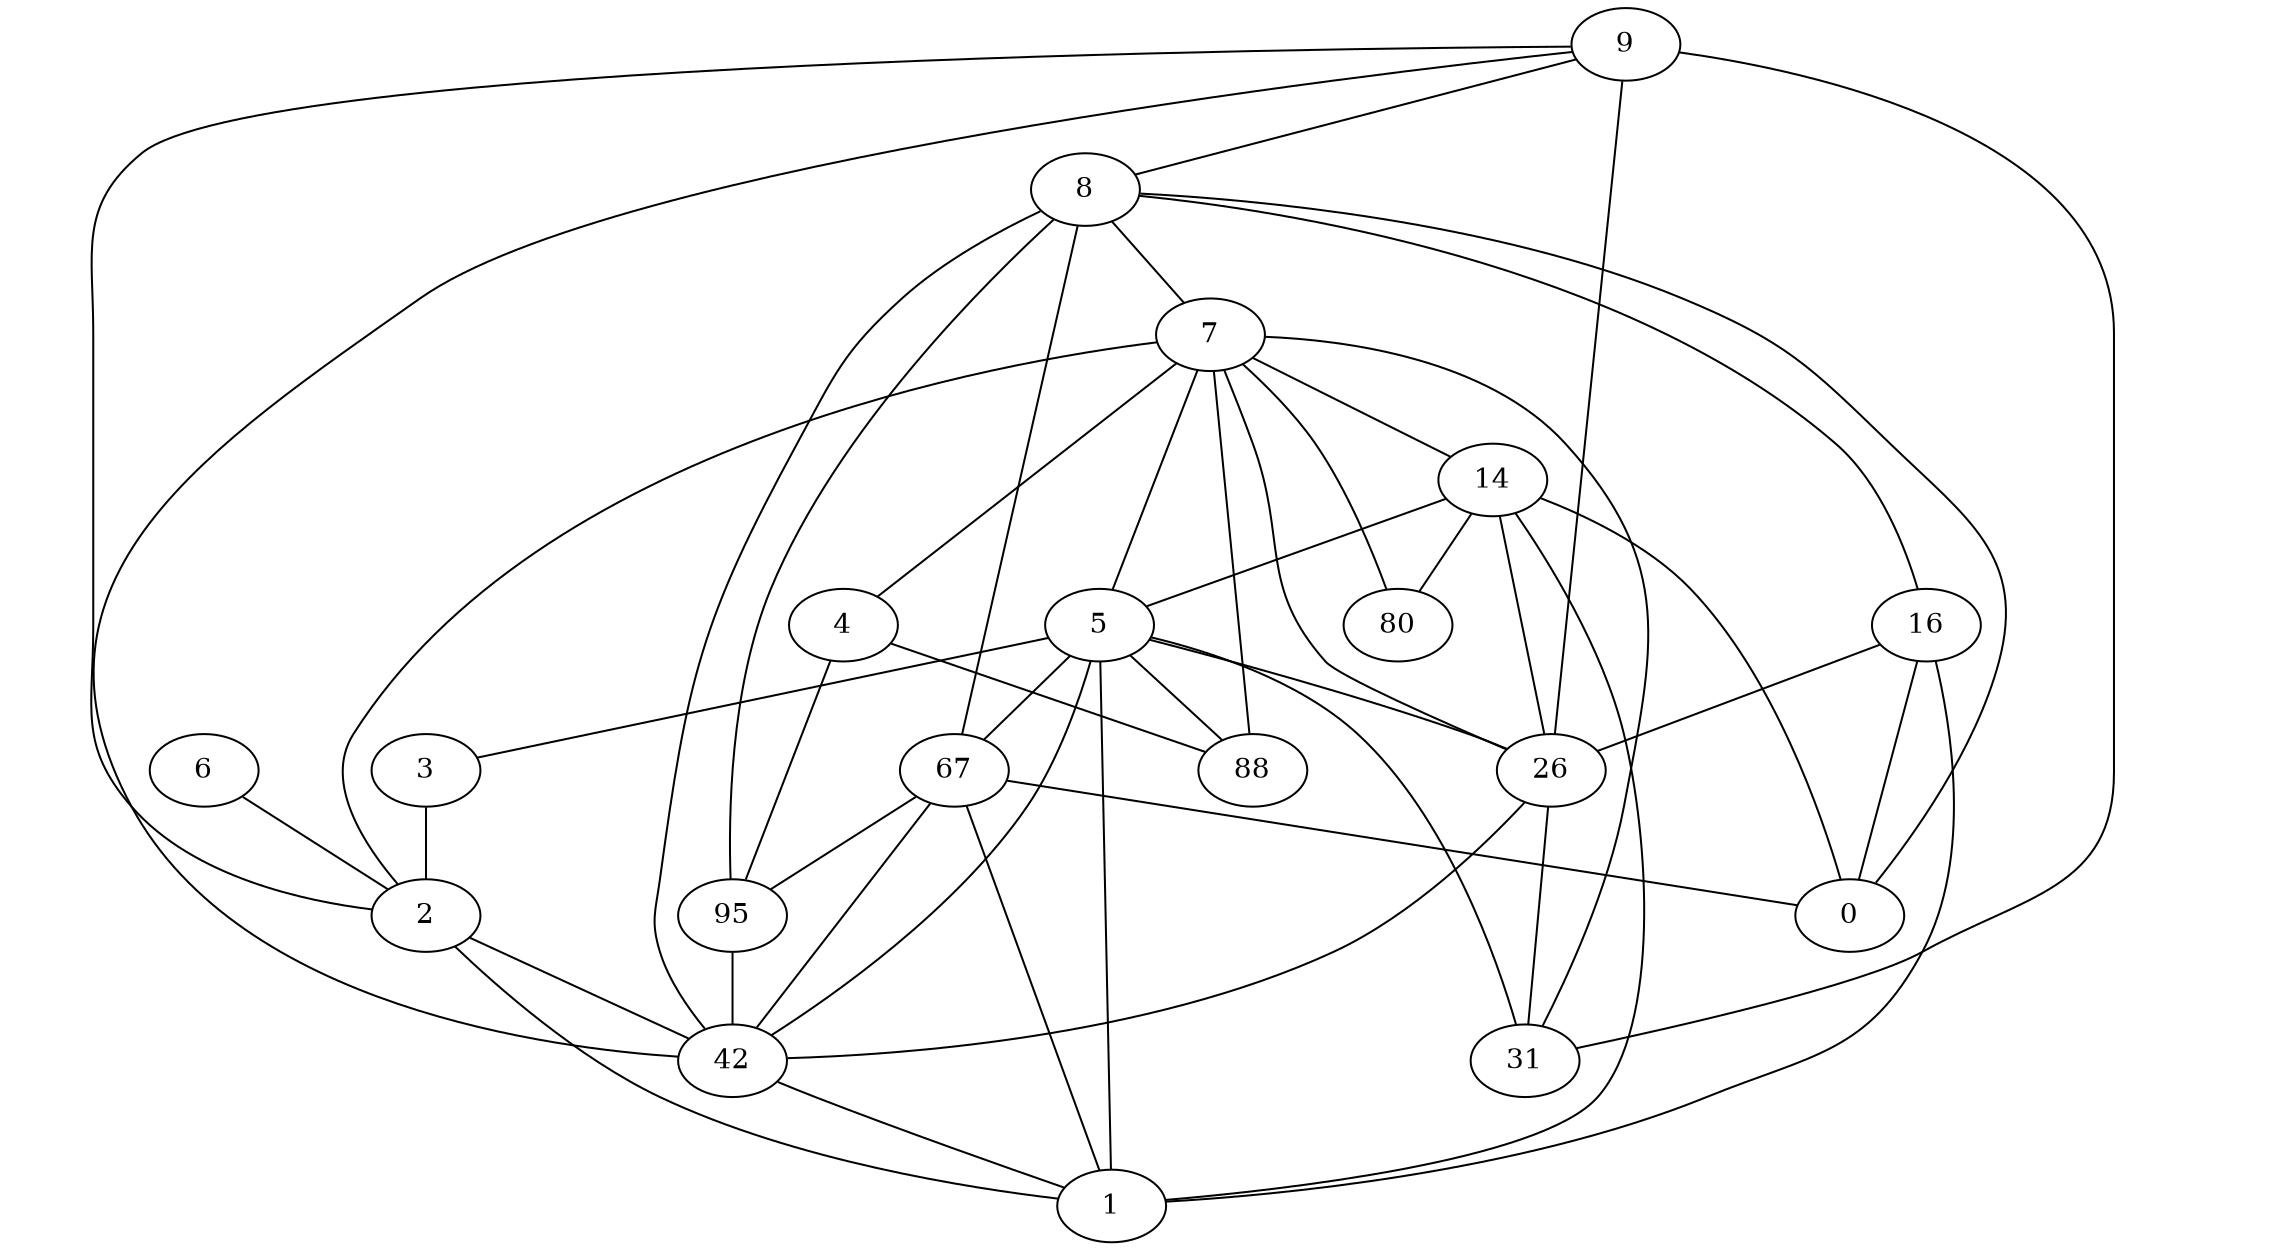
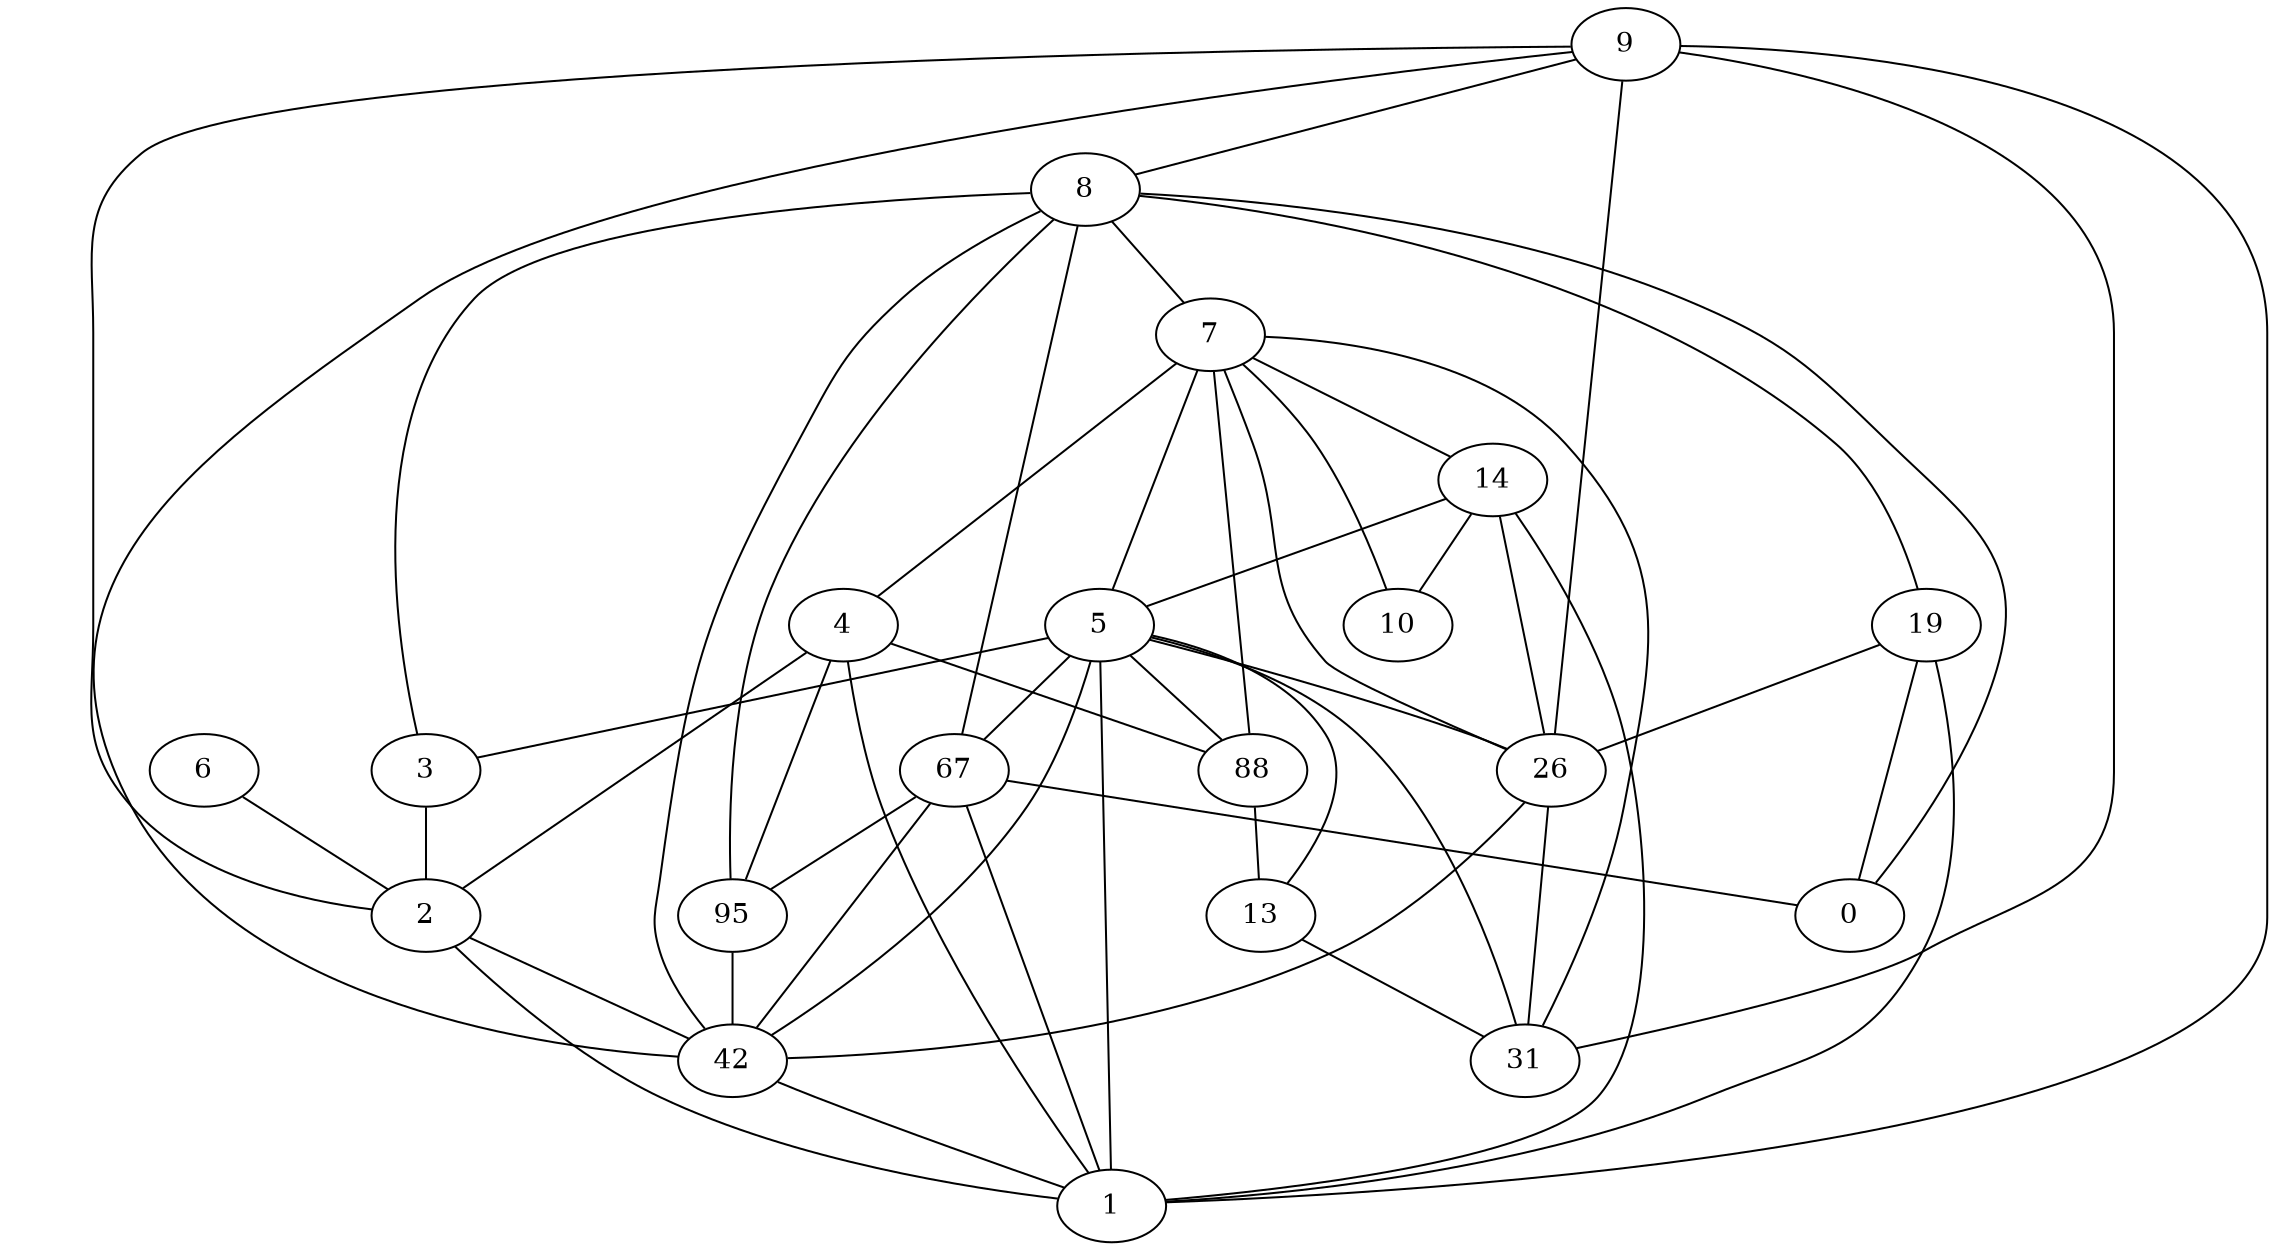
none -> (524, 267)
(638, 493) -> (635, 770)
(1398, 625) -> (1398, 625)
(1926, 625) -> (1926, 625)
(1738, 649) -> none
none -> (2267, 859)
none -> (1261, 916)
none -> (938, 931)
